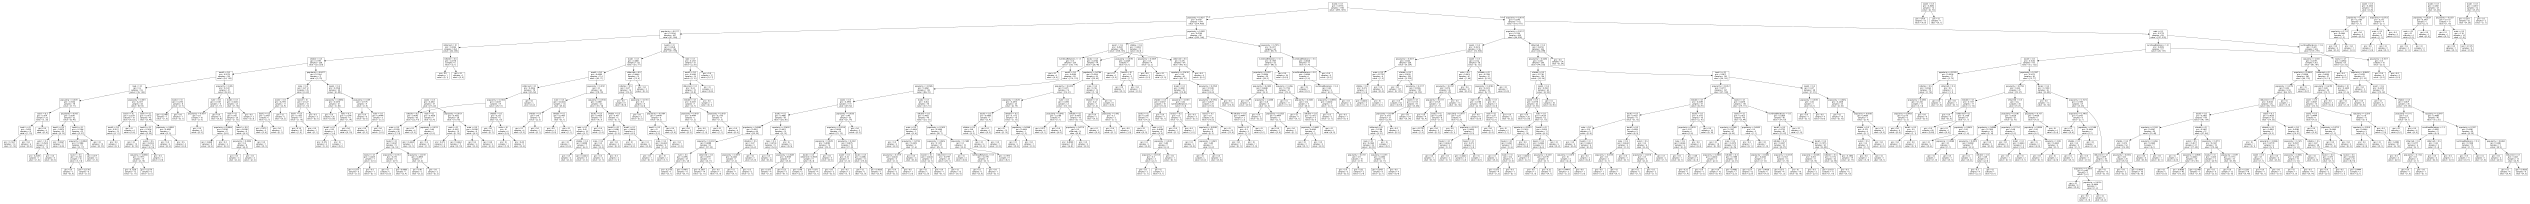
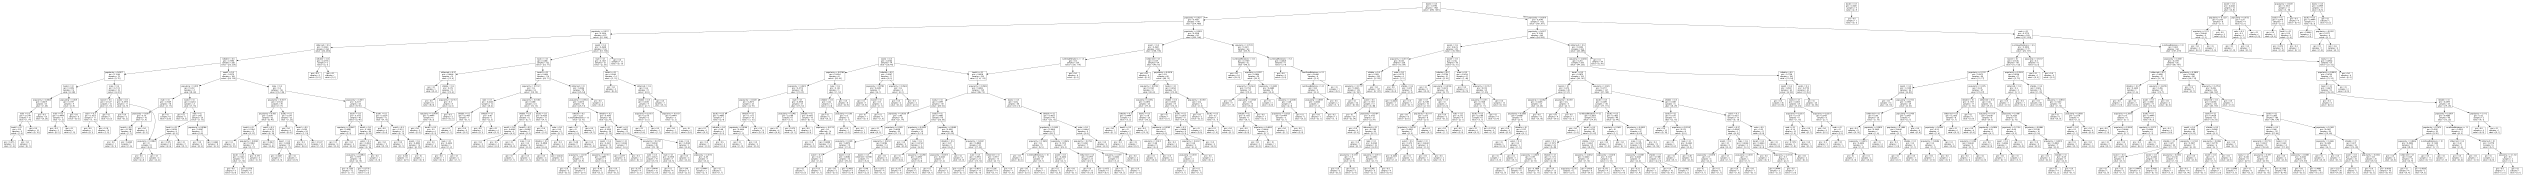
(1115, 57) -> (886, 68)
(699, 69) -> (609, 55)
(1538, 96) -> (1790, 96)
(1181, 103) -> (1197, 103)
(1228, 103) -> none
(273, 109) -> (153, 114)
(422, 109) -> (614, 123)
(187, 110) -> (134, 123)
(496, 117) -> (579, 117)
(1541, 117) -> none
(263, 123) -> (169, 137)
(1945, 124) -> (2036, 96)
none -> (406, 137)
(2387, 137) -> (2151, 164)
(381, 151) -> (613, 137)
(984, 151) -> (1095, 164)
(1834, 151) -> (1542, 164)
(2112, 151) -> (2351, 150)
(1748, 172) -> (1569, 171)
